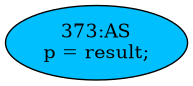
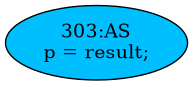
(97, 43) -> (97, 43)
